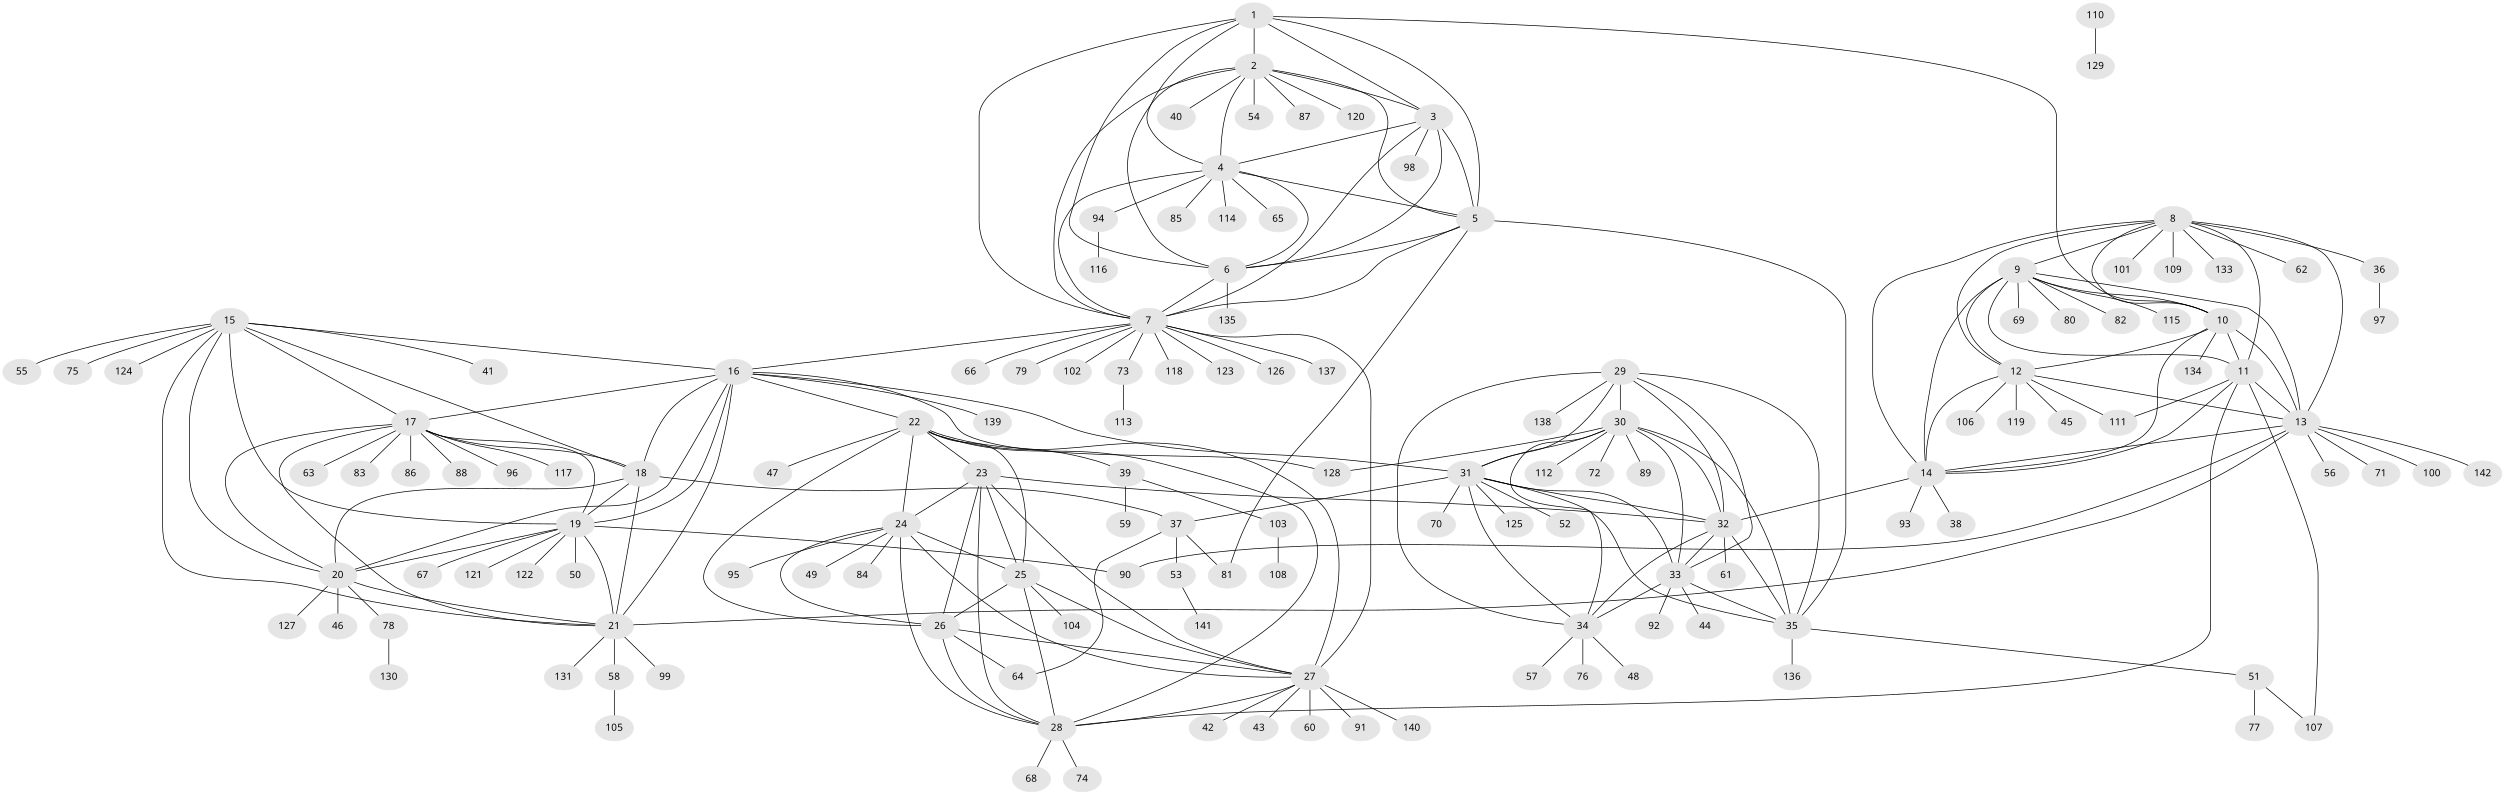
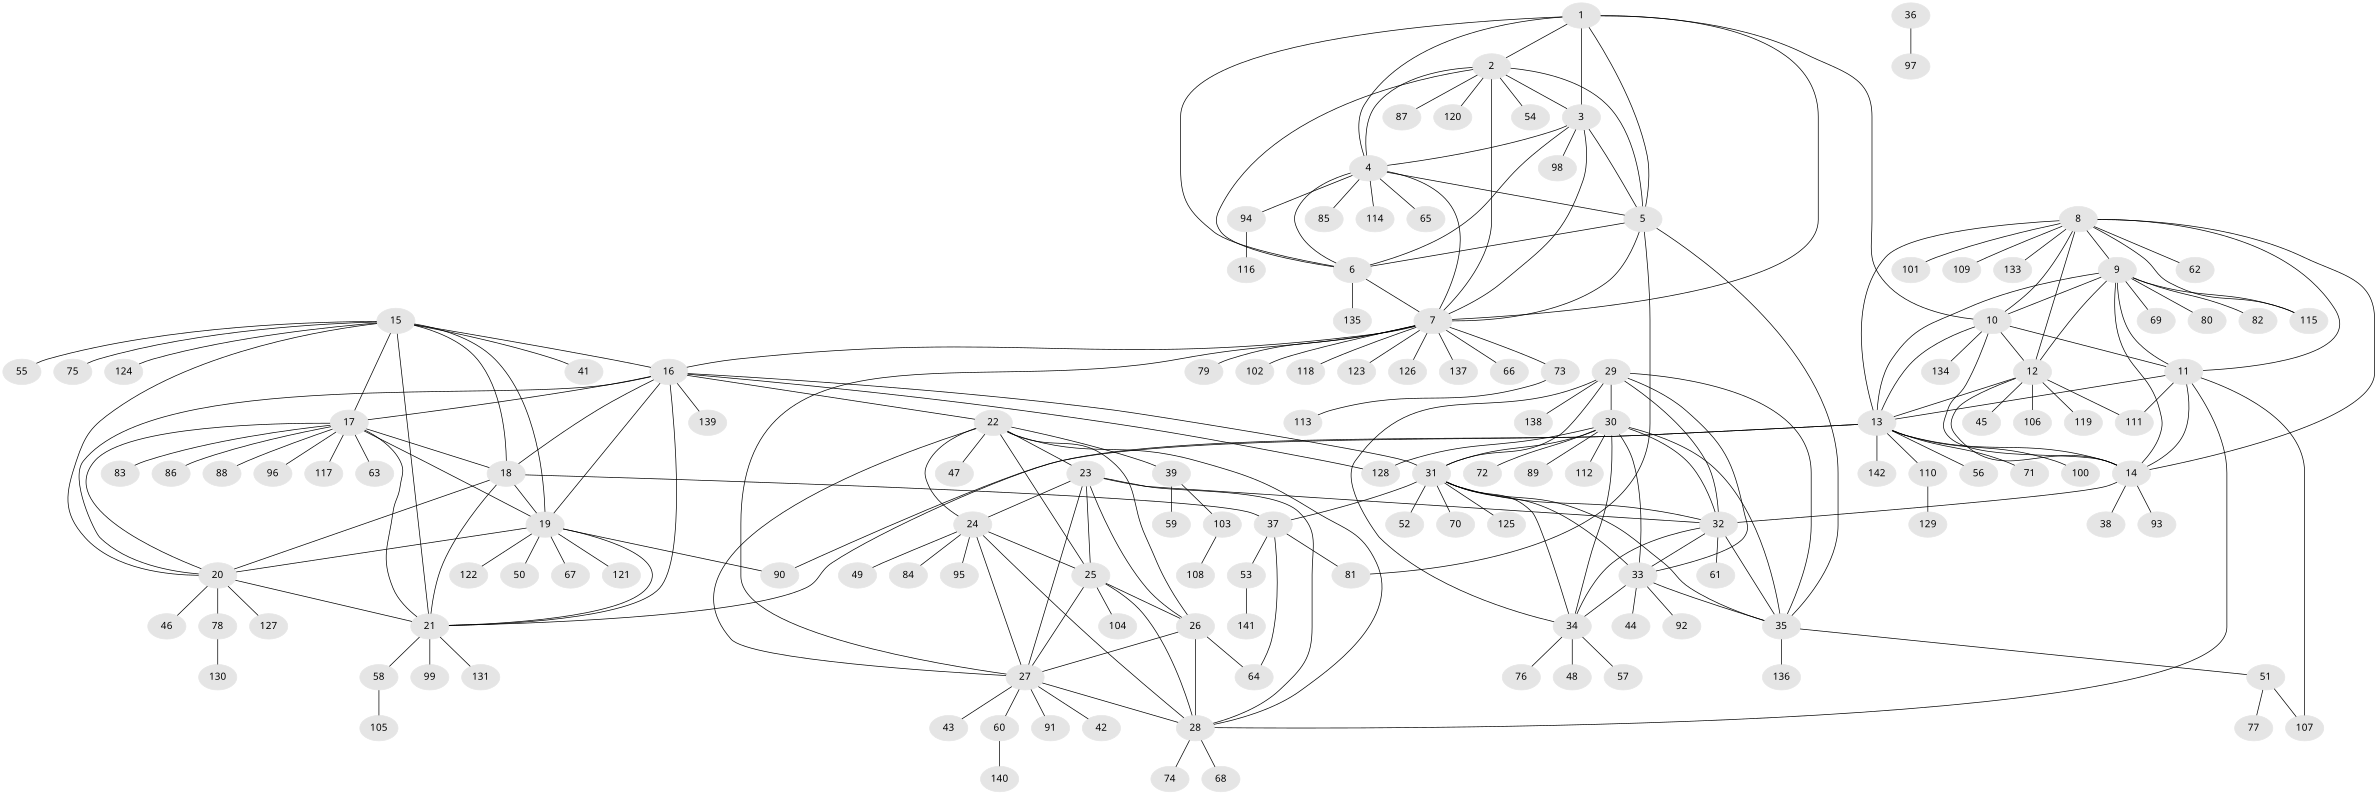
(1176, 117) -> none
(2279, 239) -> (2175, 285)
none -> (1902, 448)
(790, 591) -> none
(1361, 703) -> (1000, 754)
